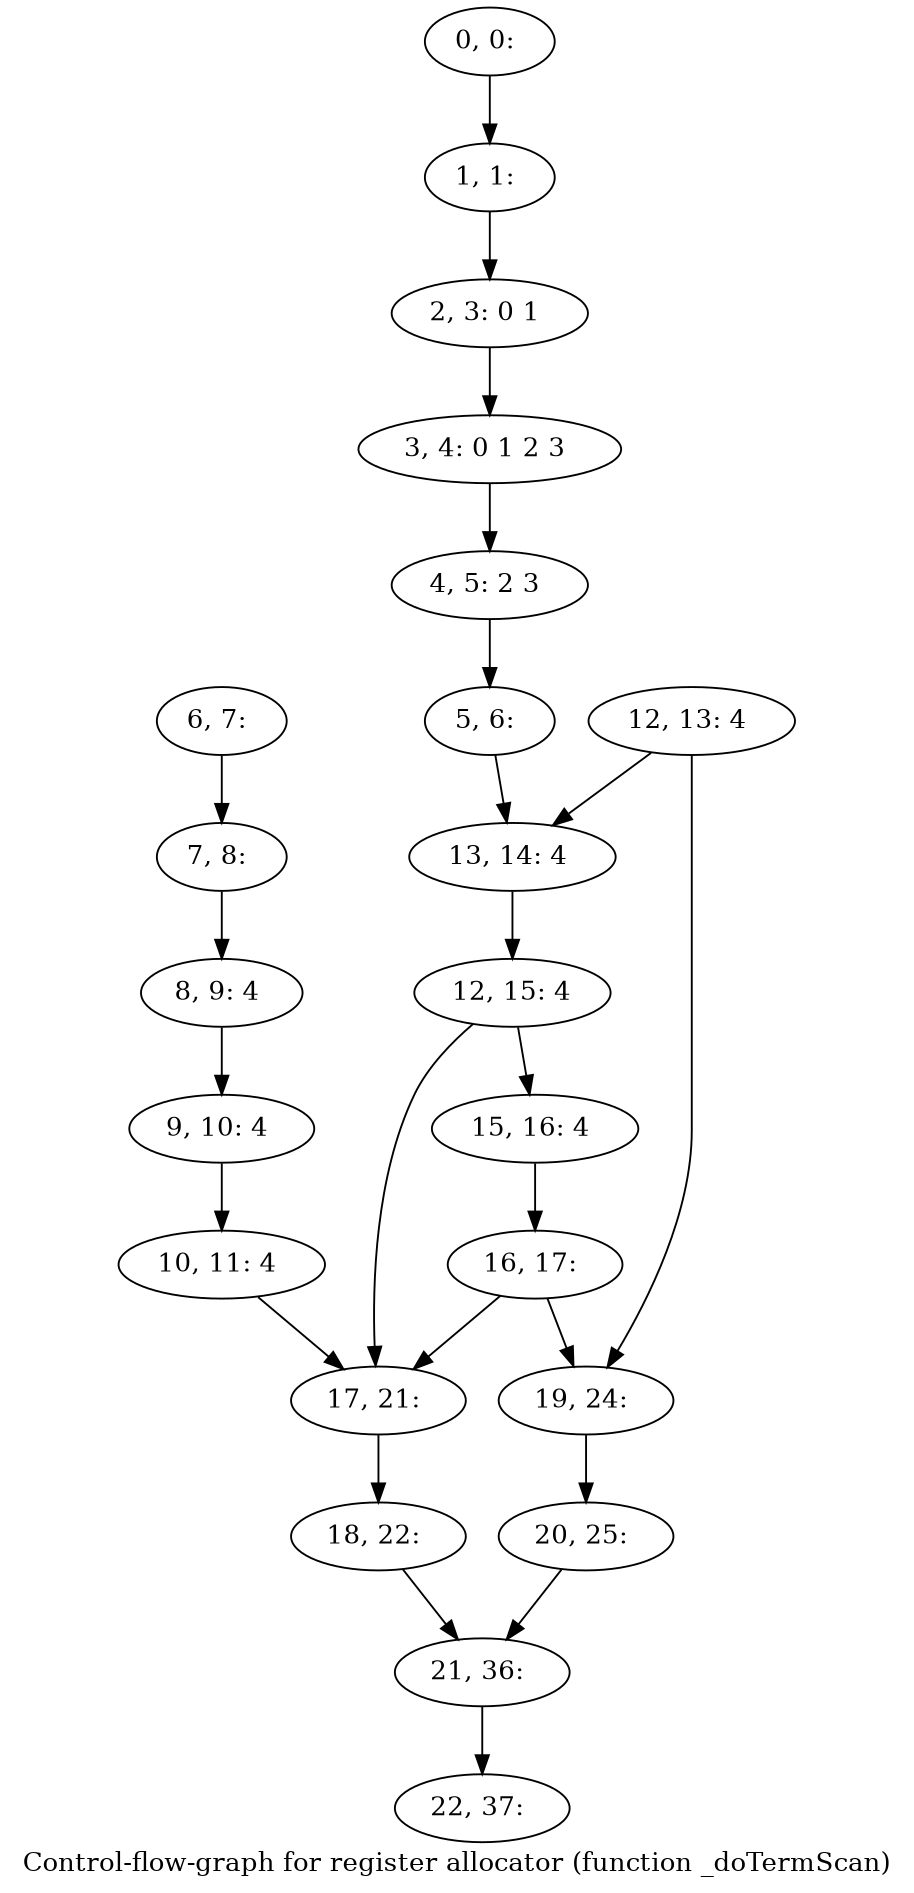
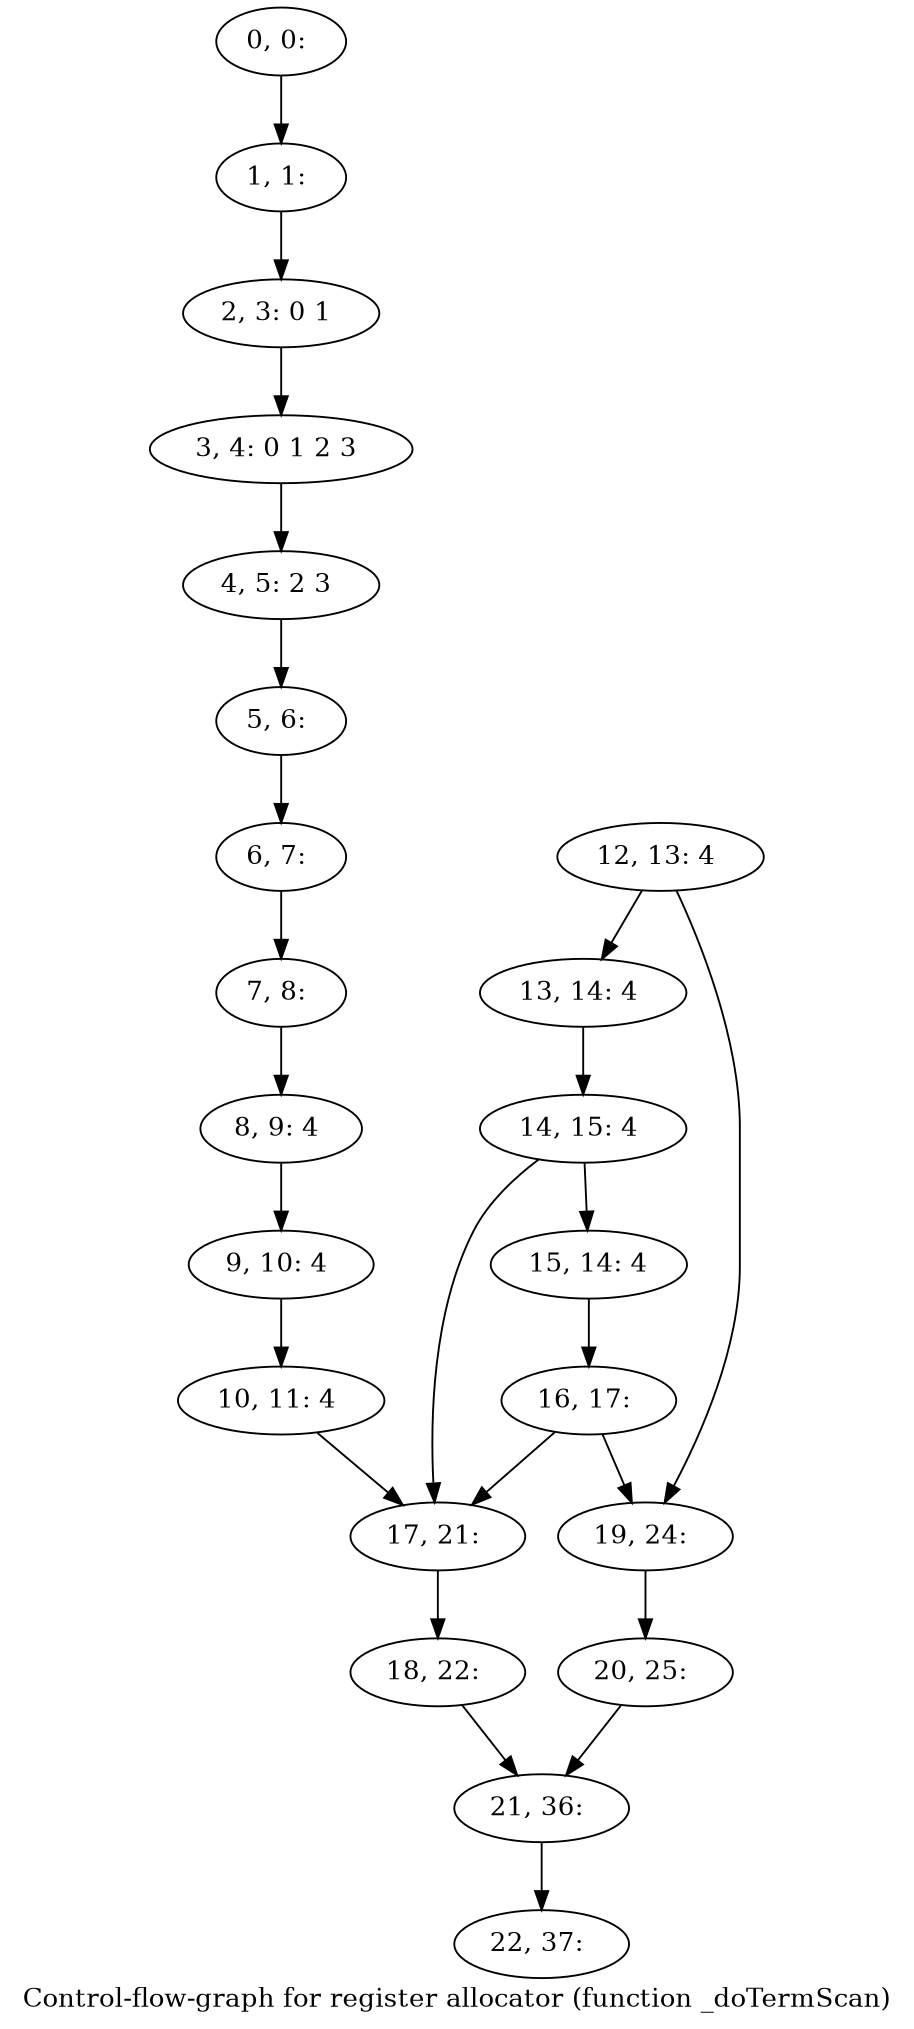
(499, 779) -> (281, 780)
(512, 993) -> (583, 1129)
(535, 1129) -> (589, 1265)
